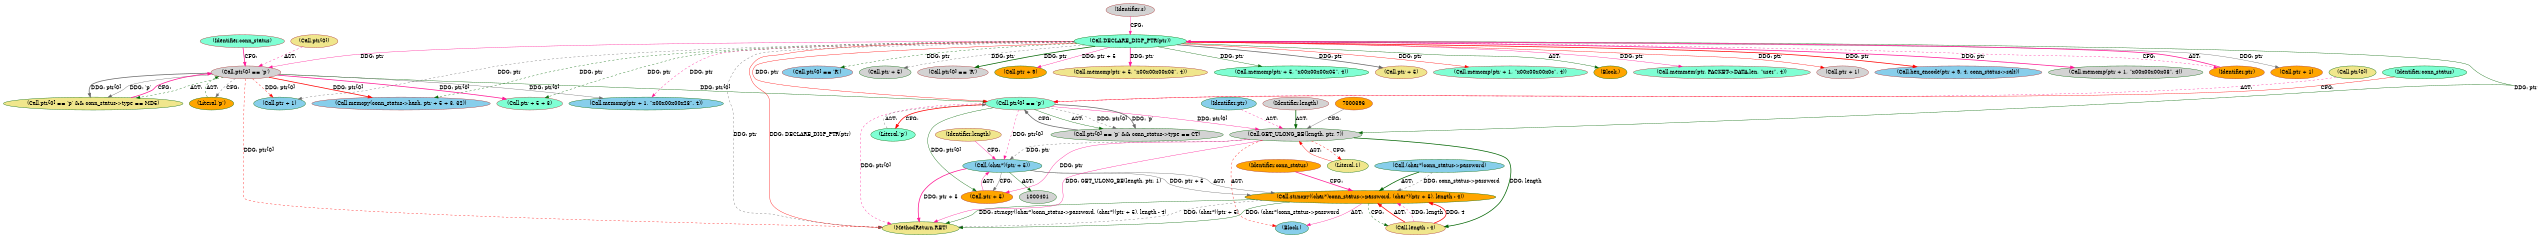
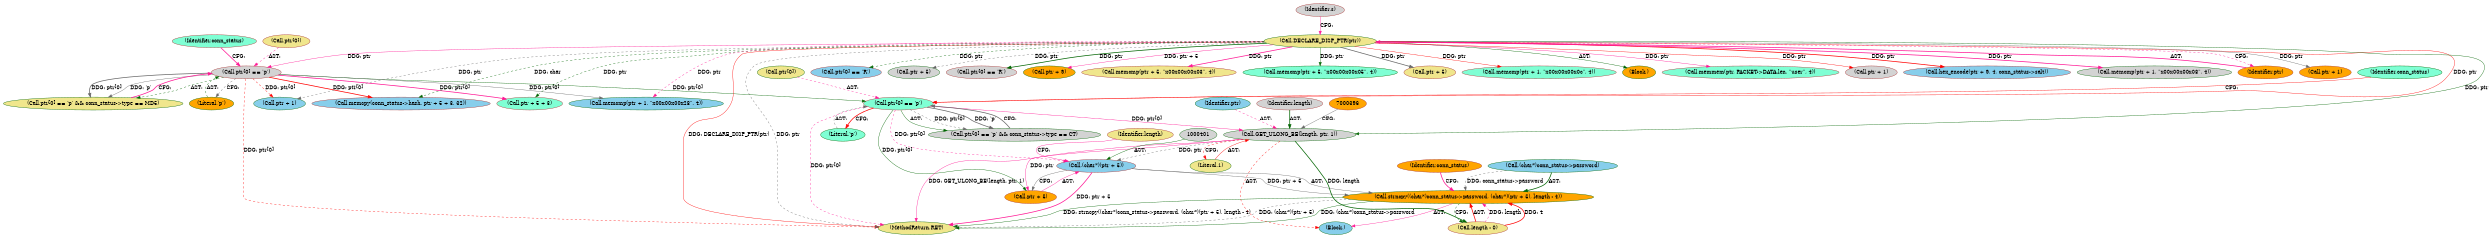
(1130, 41) -> (1320, 41)
(591, 72) -> (548, 72)
(1296, 135) -> (1290, 135)
(1002, 166) -> (1096, 166)
(1019, 180) -> (1146, 145)
(1415, 228) -> (1478, 228)
